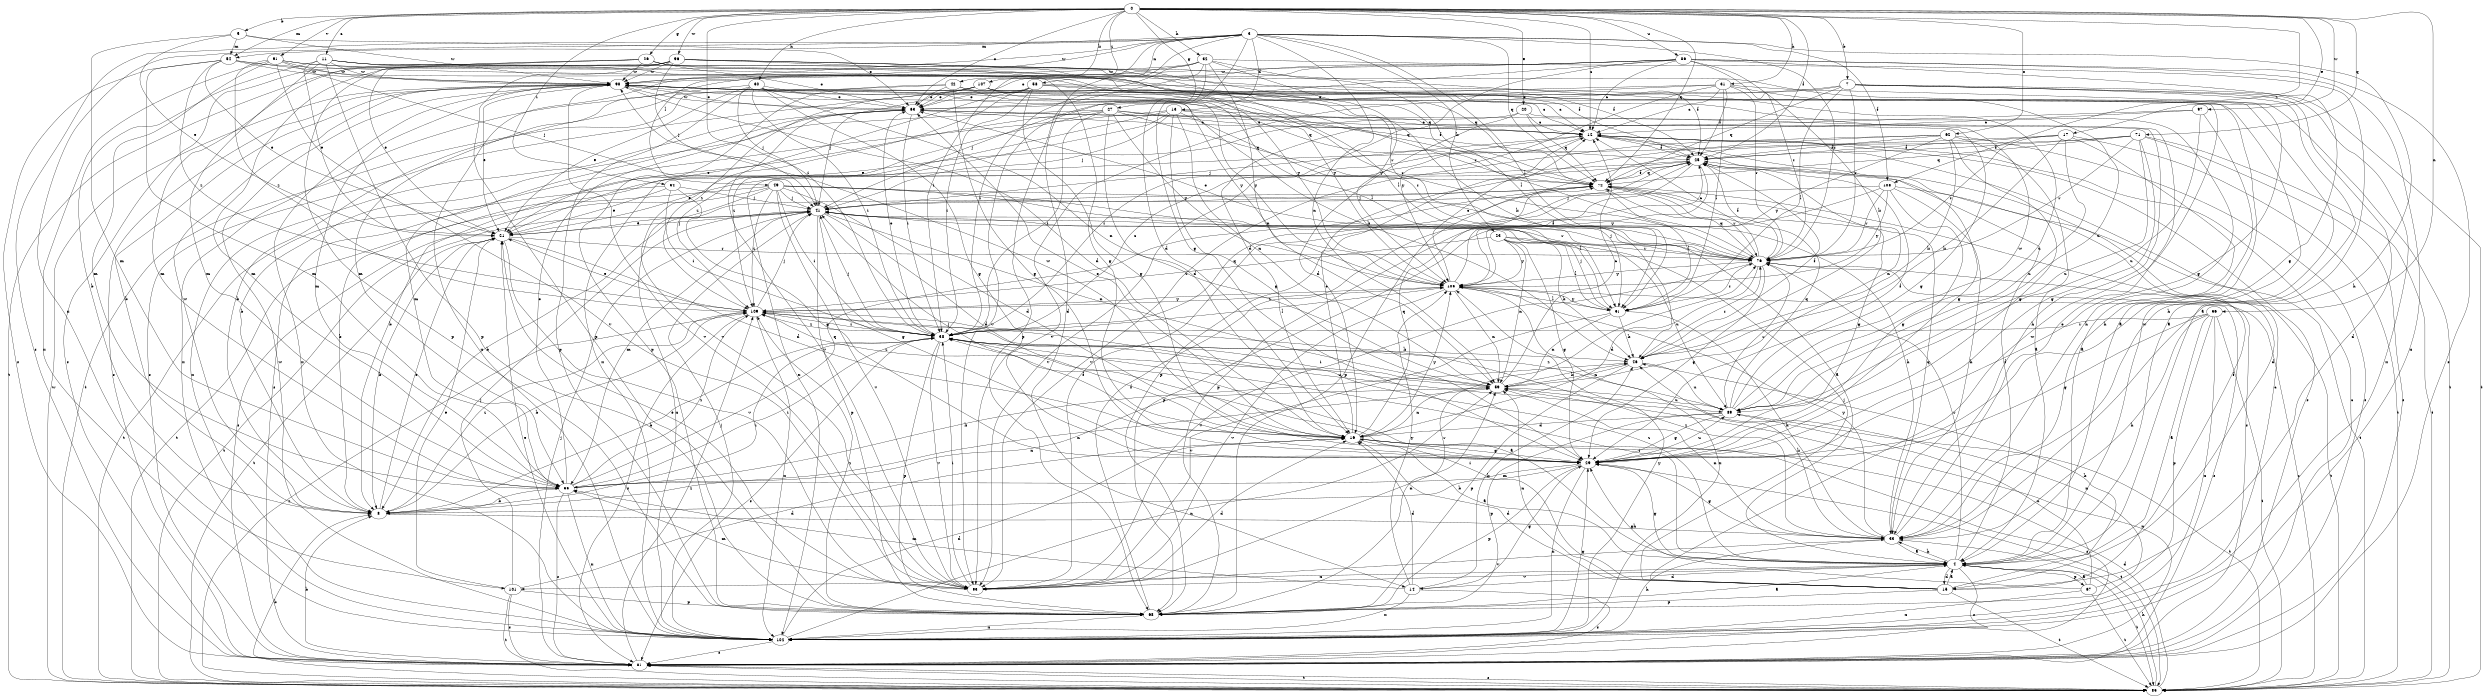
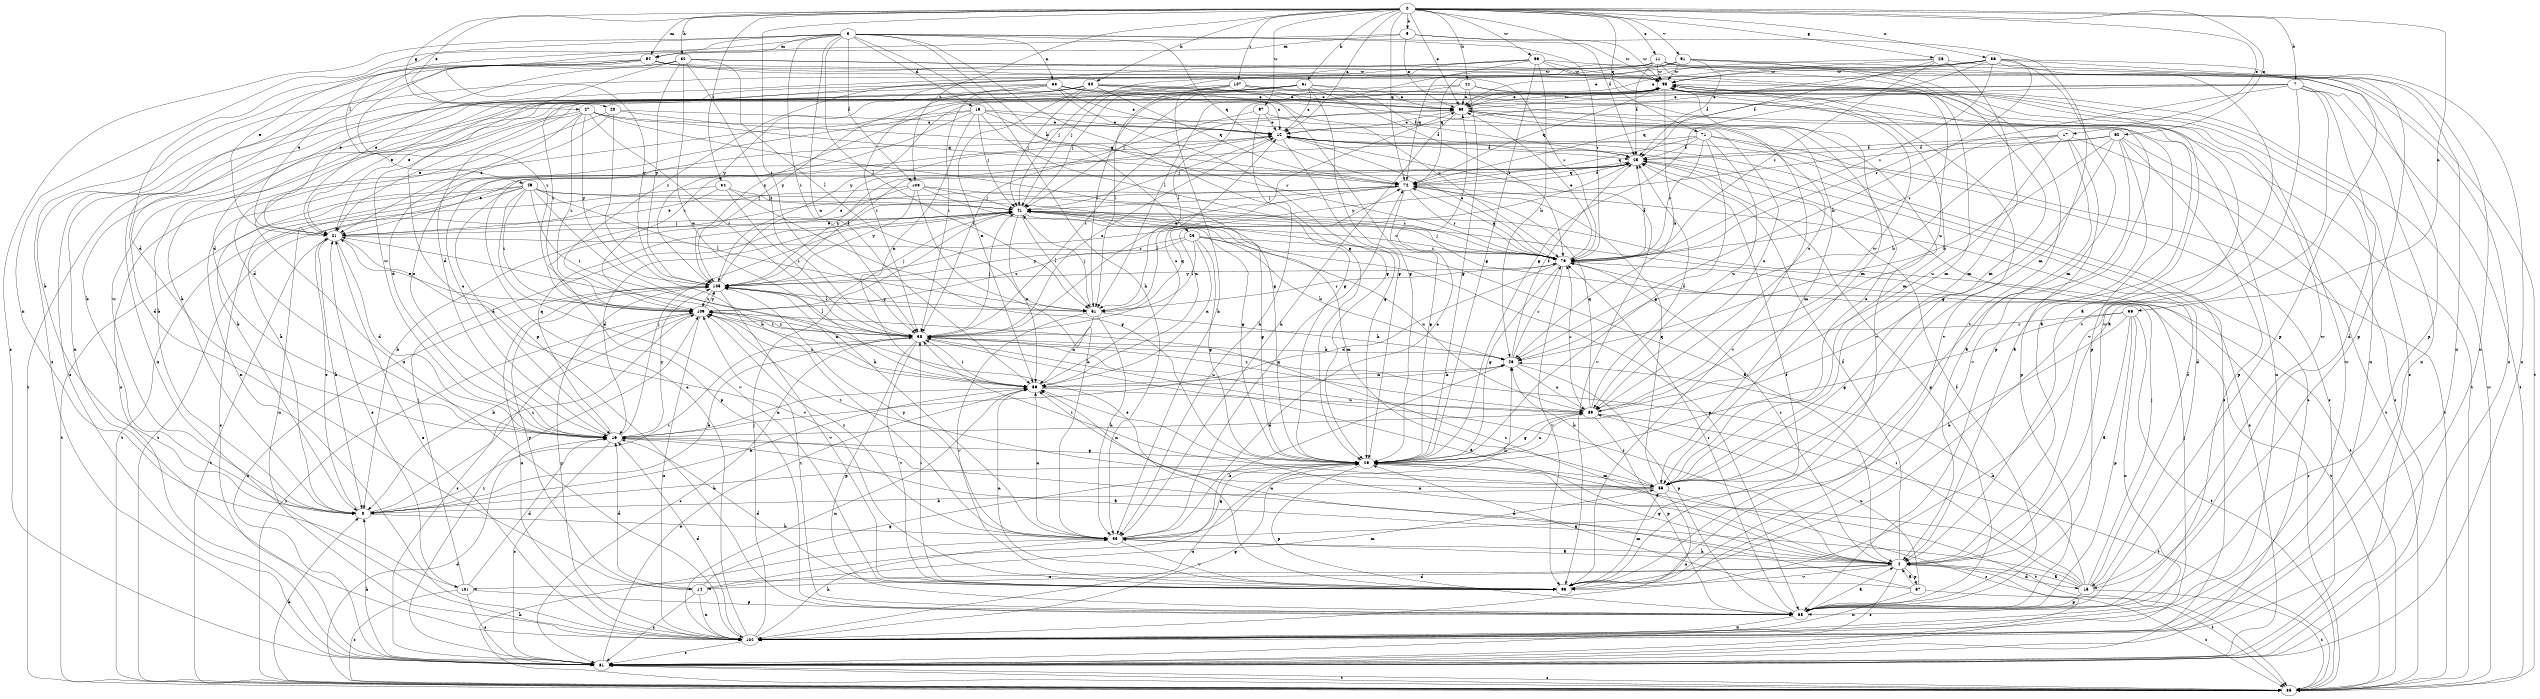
(242, 192) -> none
none -> (1054, 265)
(65, 359) -> (2302, 643)
